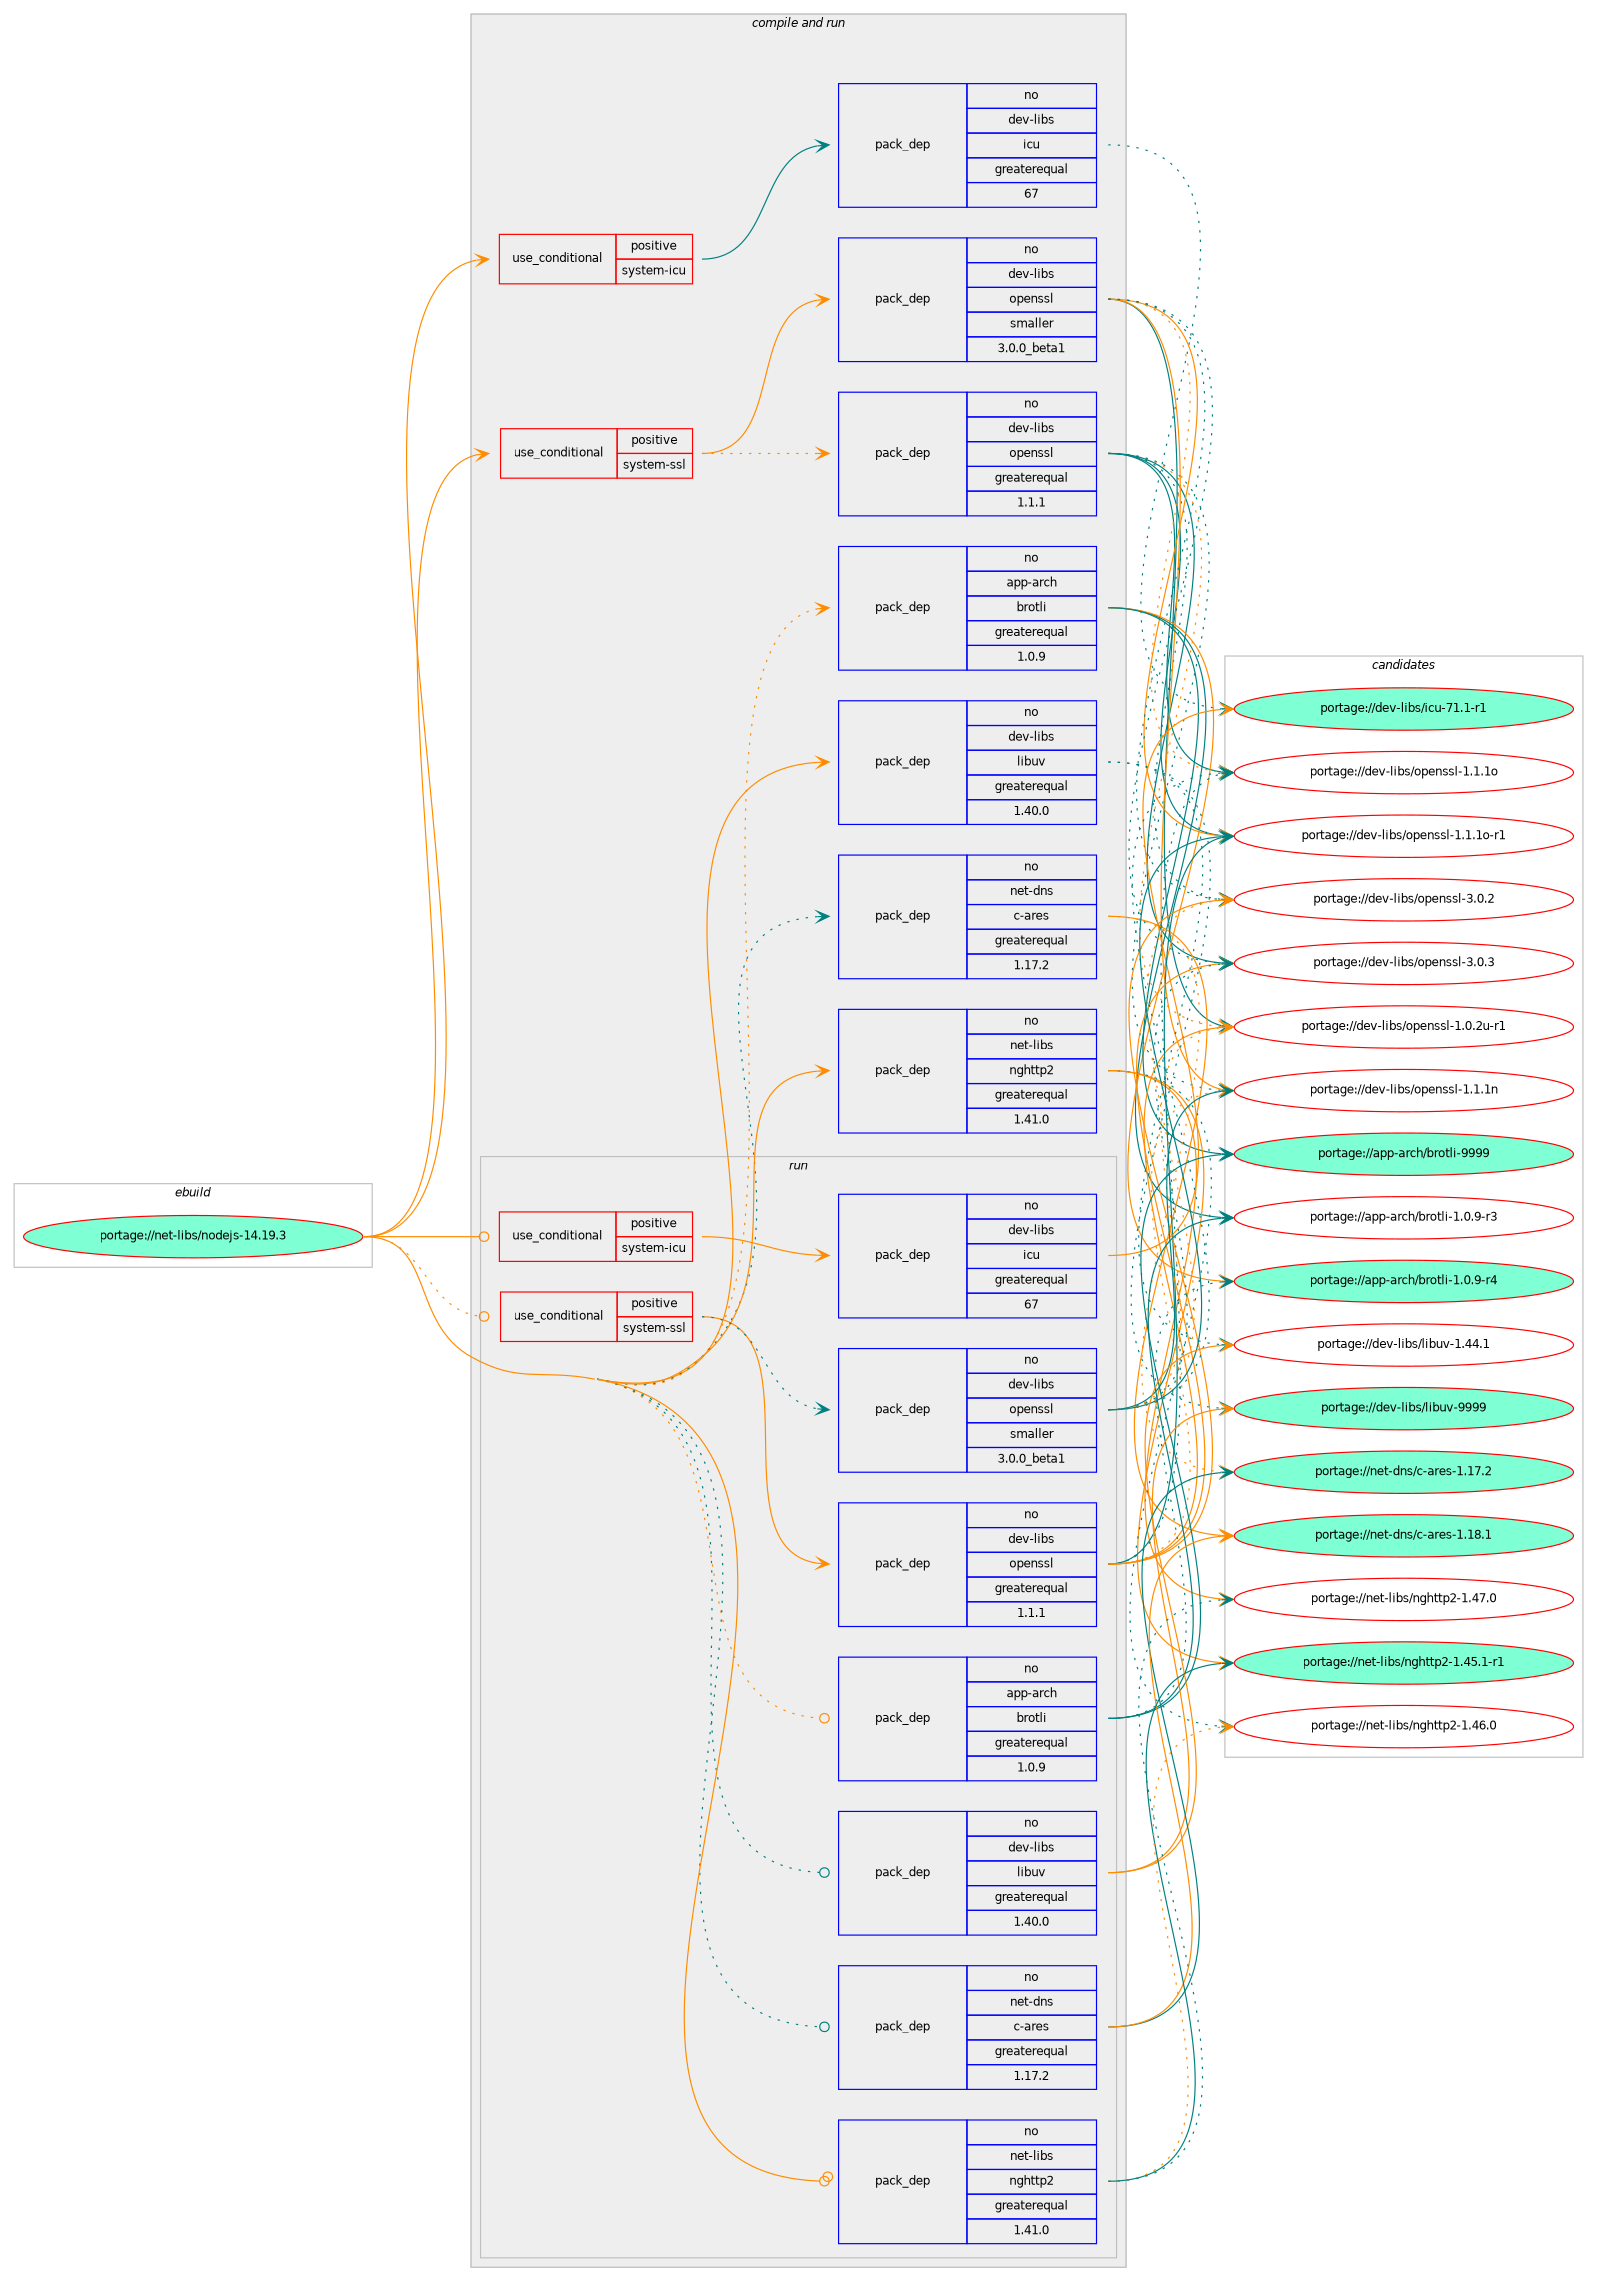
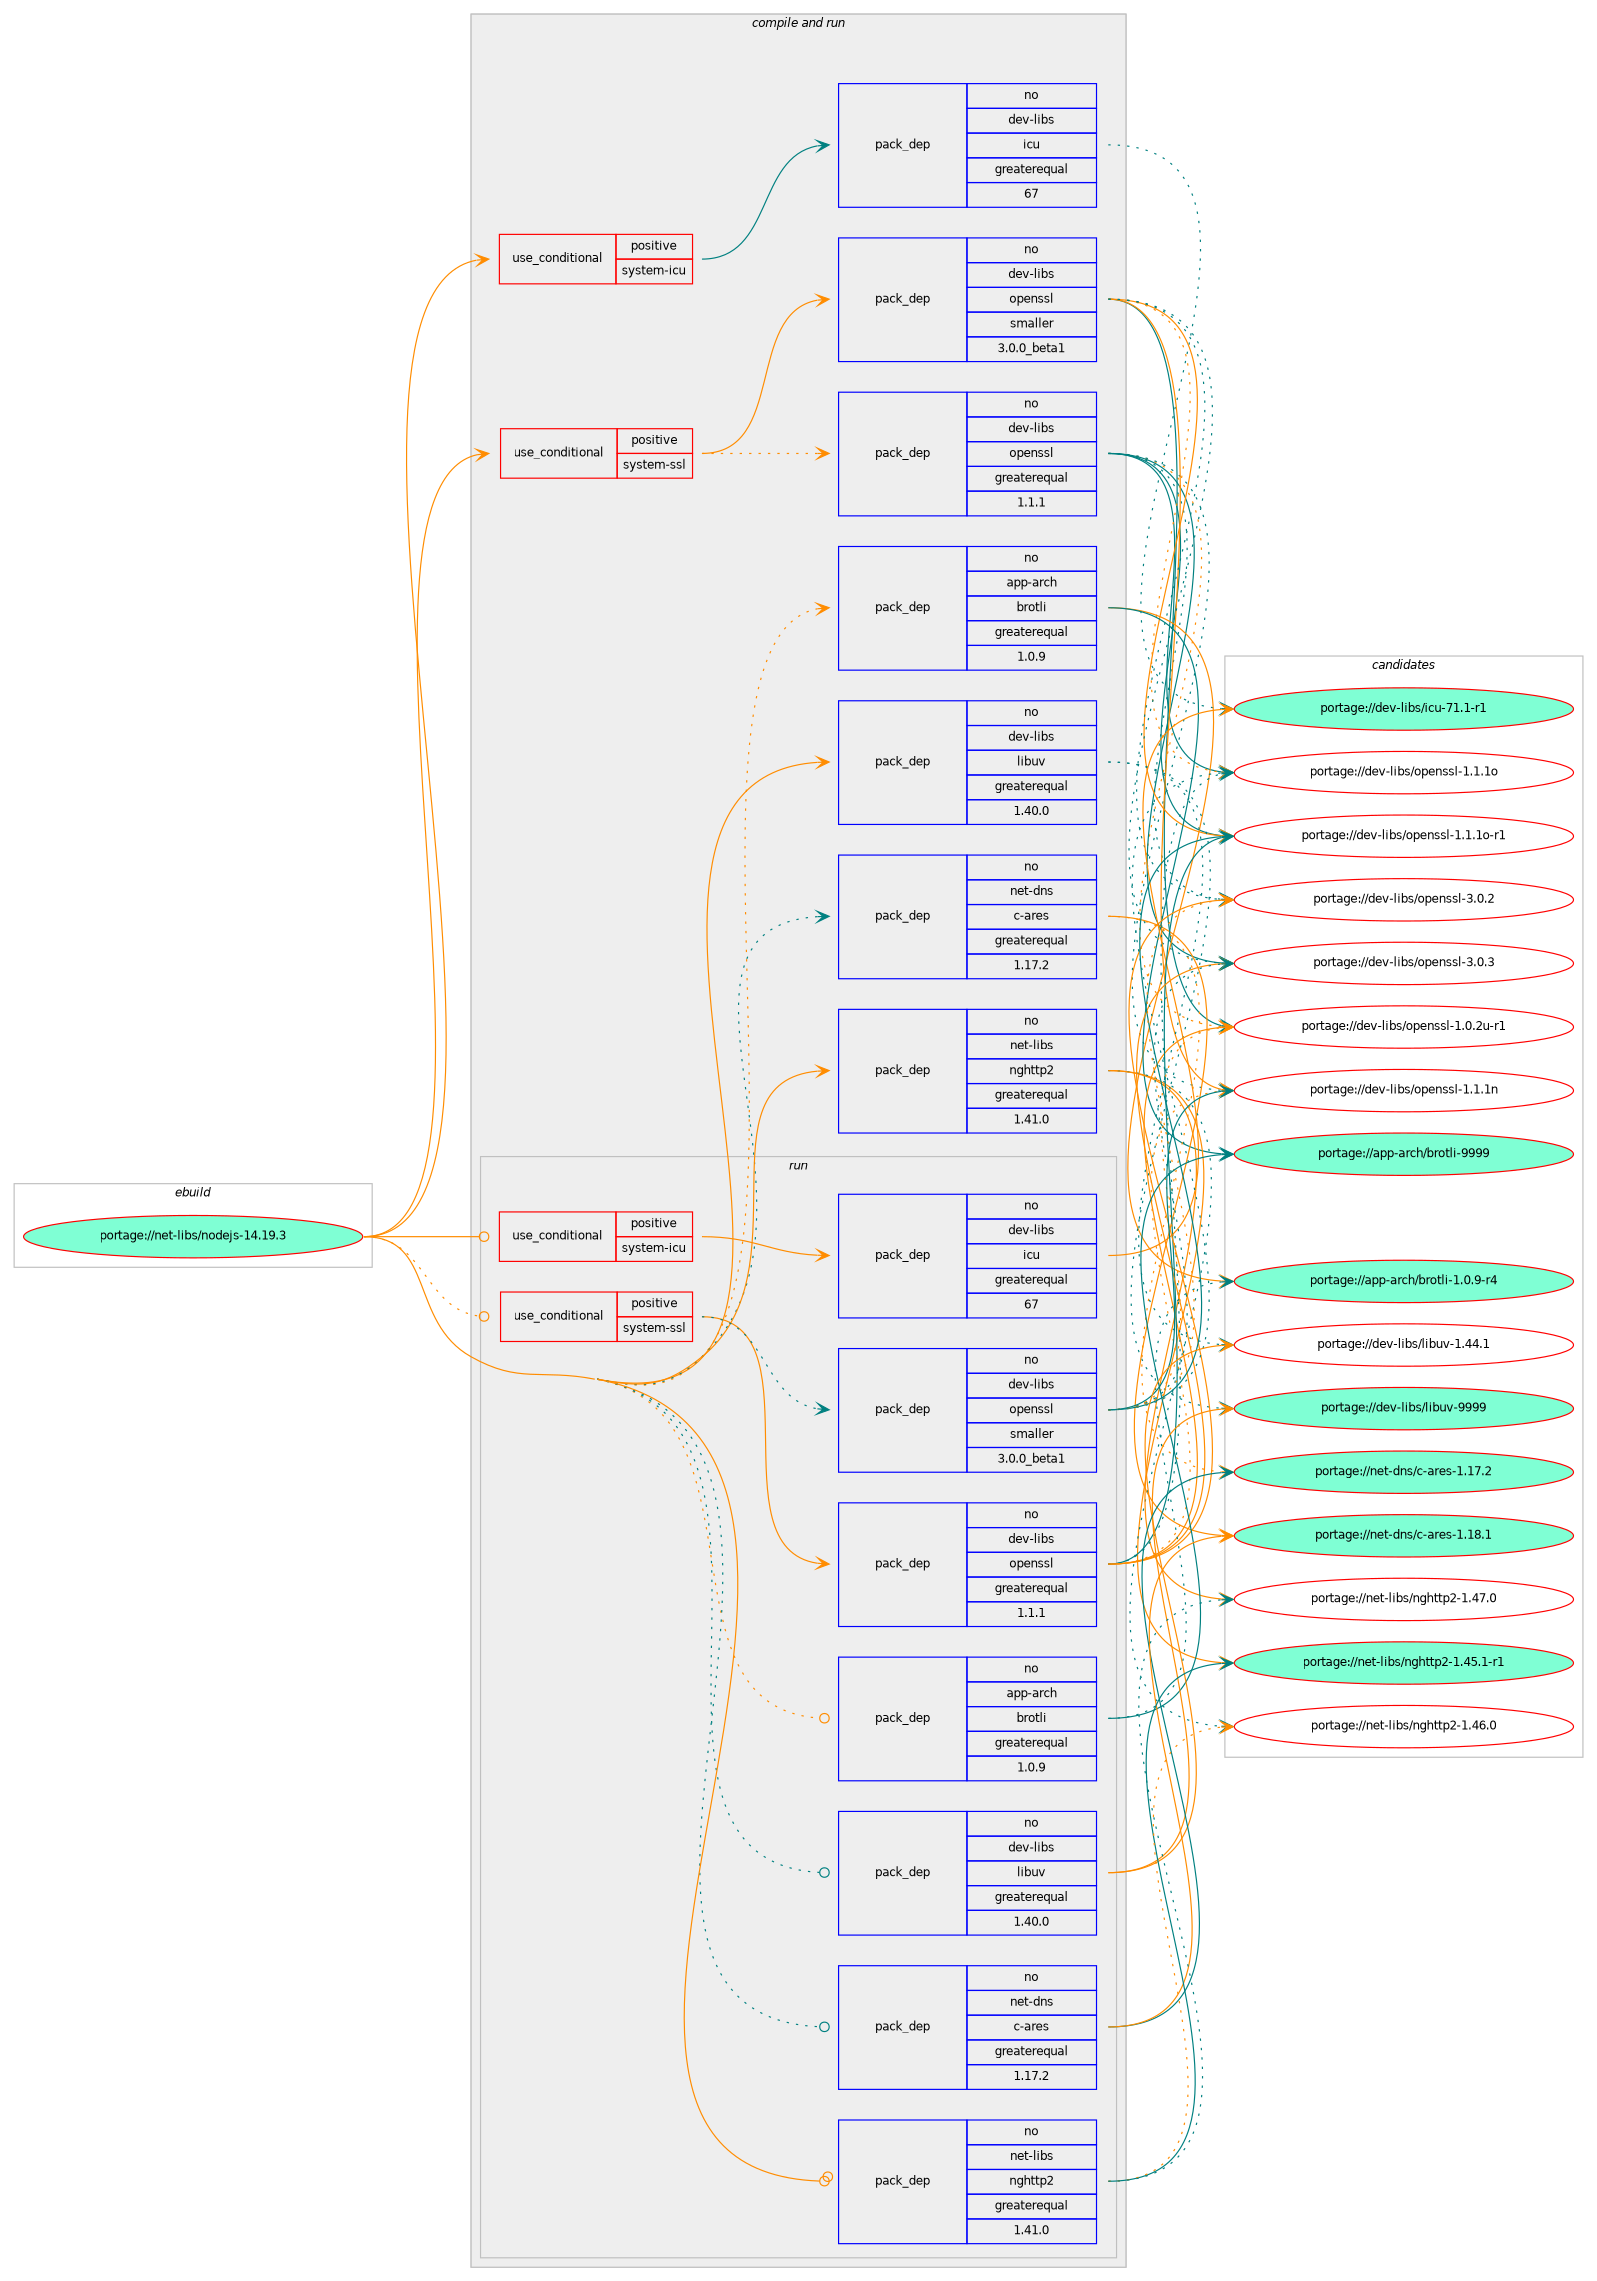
(1404, 1218) -> none
